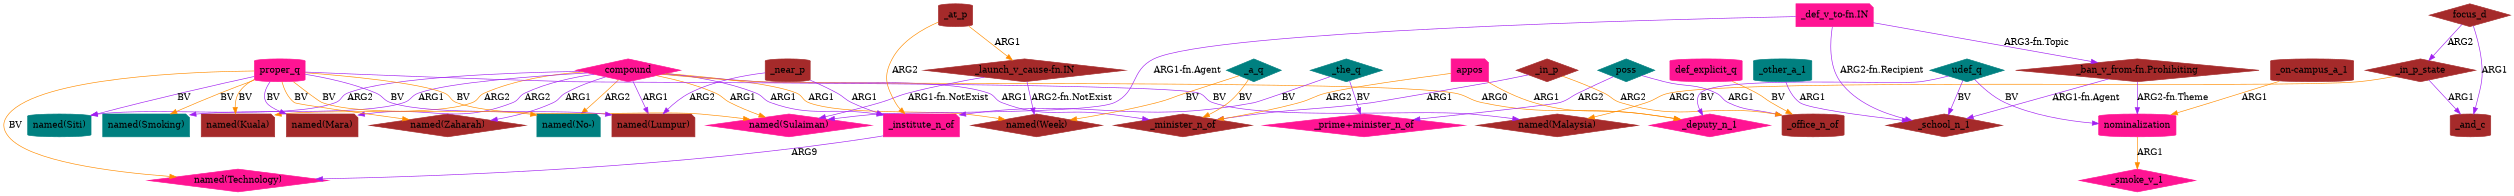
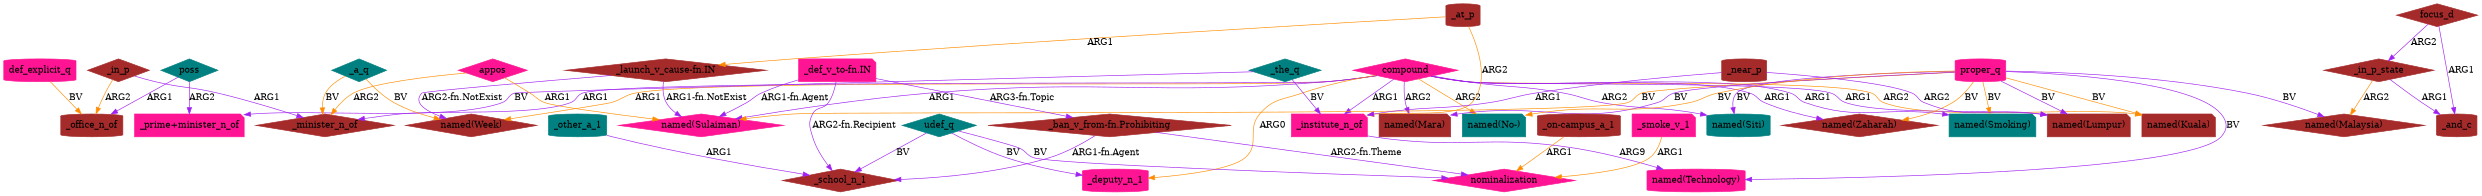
(1470, 70) -> (493, 70)
(710, 91) -> (1011, 88)
(34, 99) -> (2112, 163)
(1531, 102) -> (591, 111)
(1364, 125) -> (189, 125)
(1710, 125) -> (1115, 180)
(2137, 125) -> (1504, 180)
(2137, 150) -> (1619, 169)
(238, 180) -> (1696, 180)
(2137, 180) -> (1664, 125)
